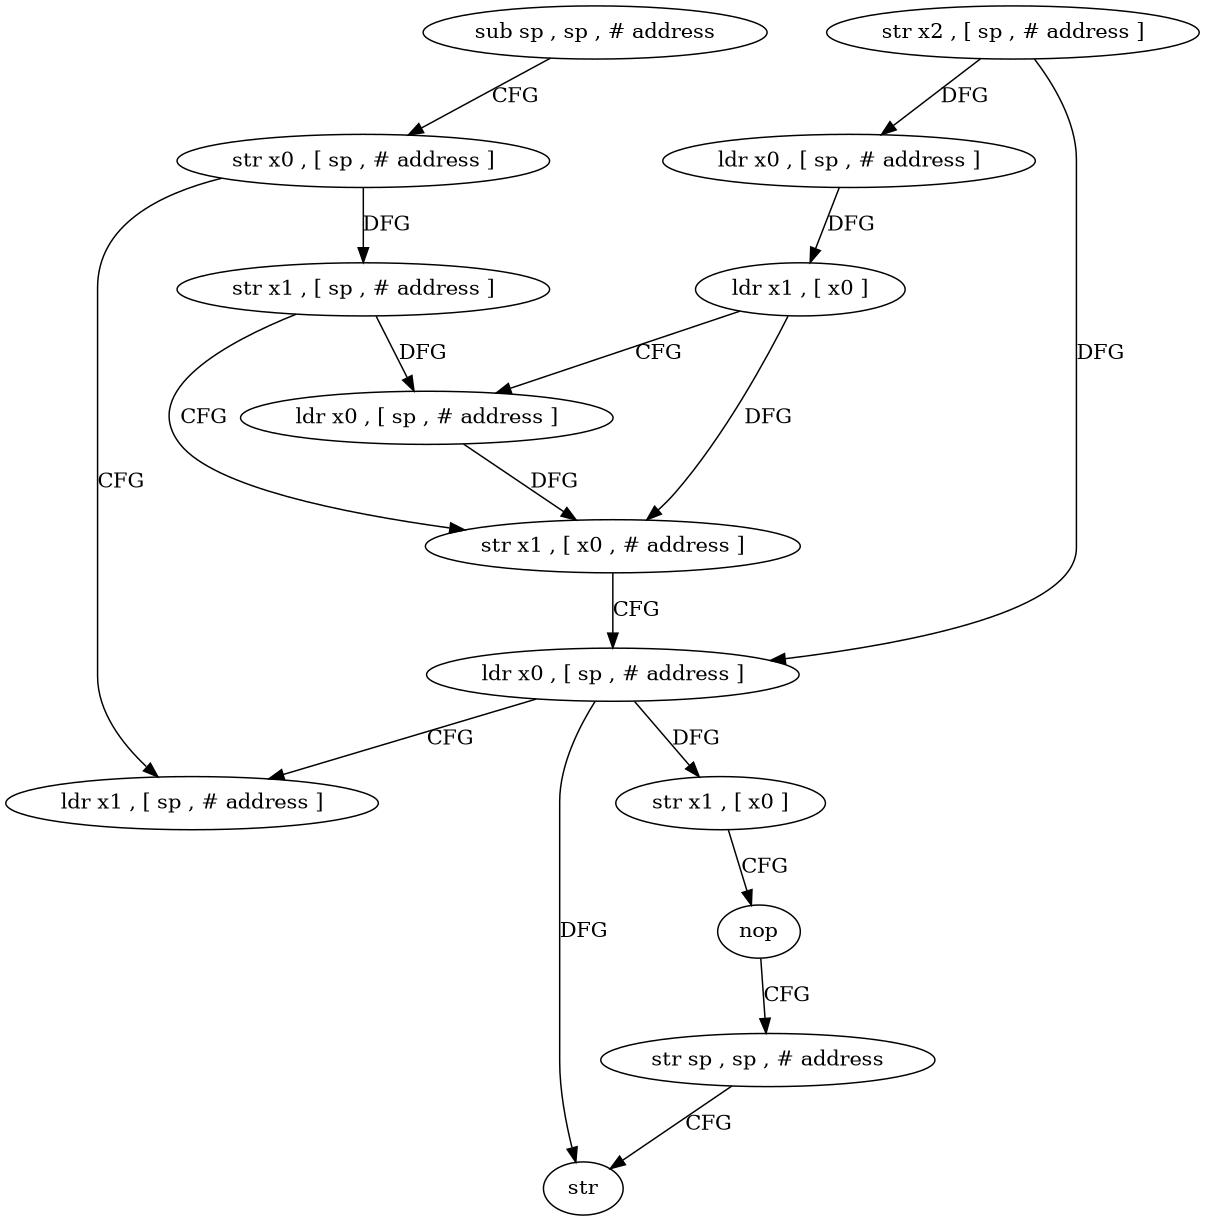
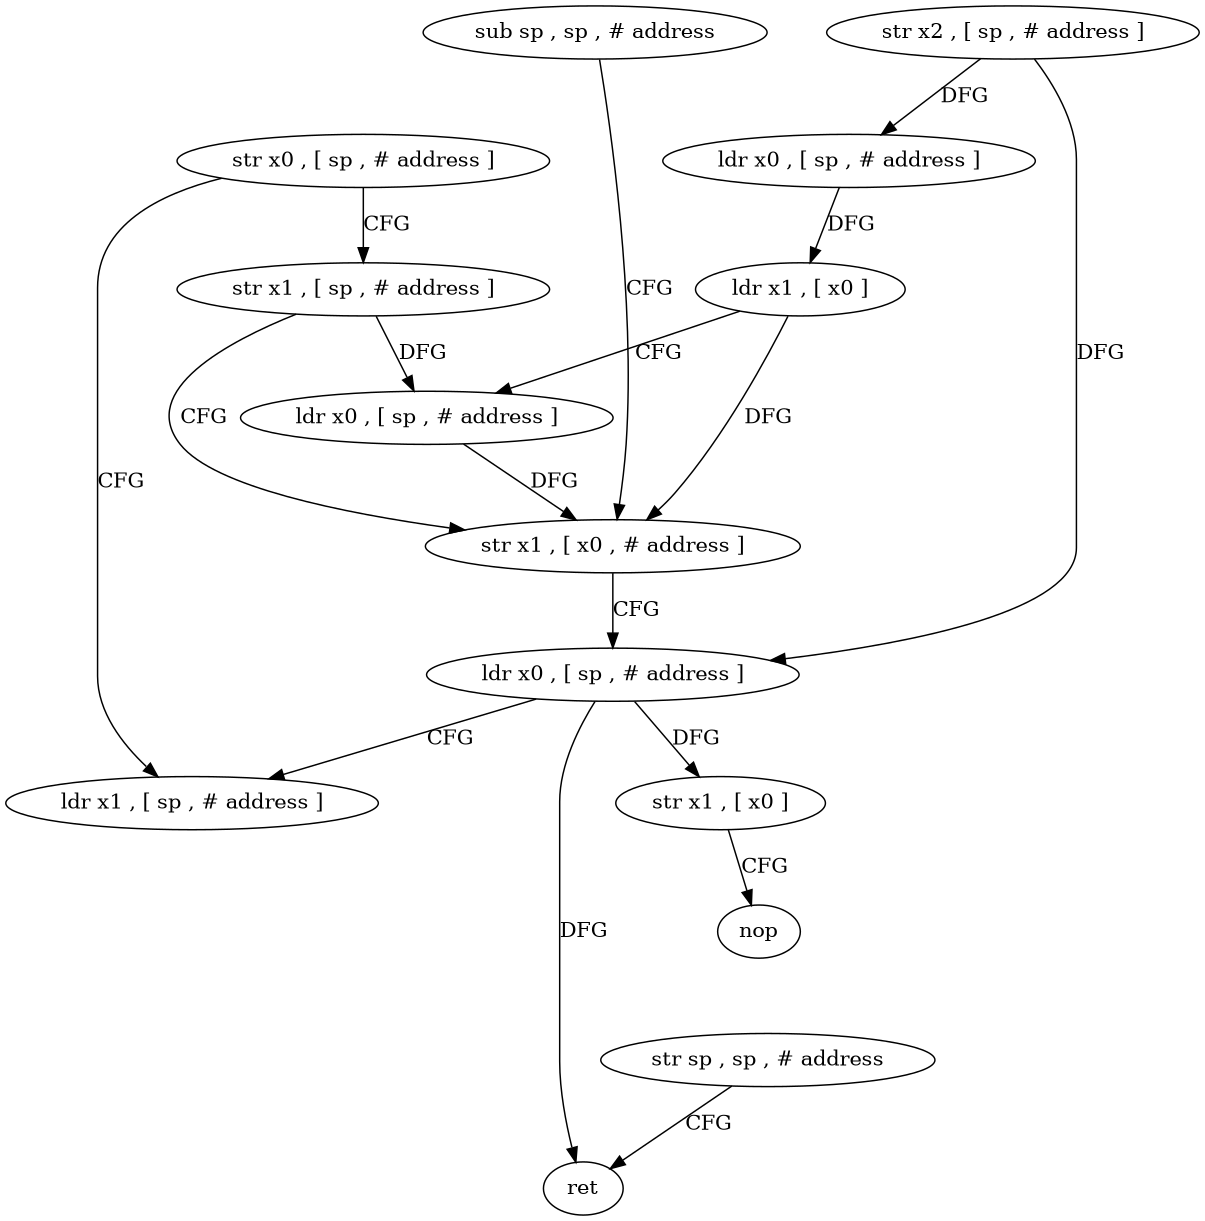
(486, 93) -> (625, 281)
(387, 225) -> (387, 225)
(763, 988) -> none
(583, 1188) -> (583, 1188)
